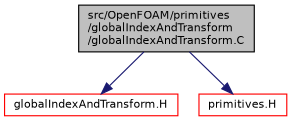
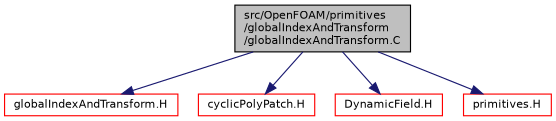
none -> (257, 105)
none -> (389, 105)
